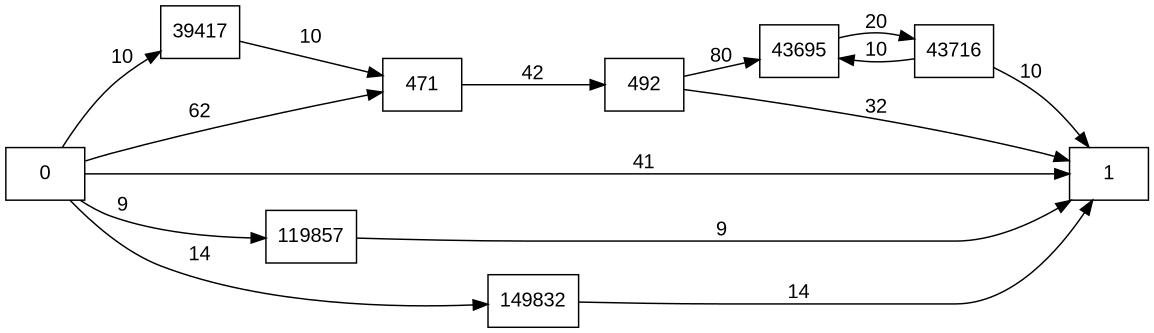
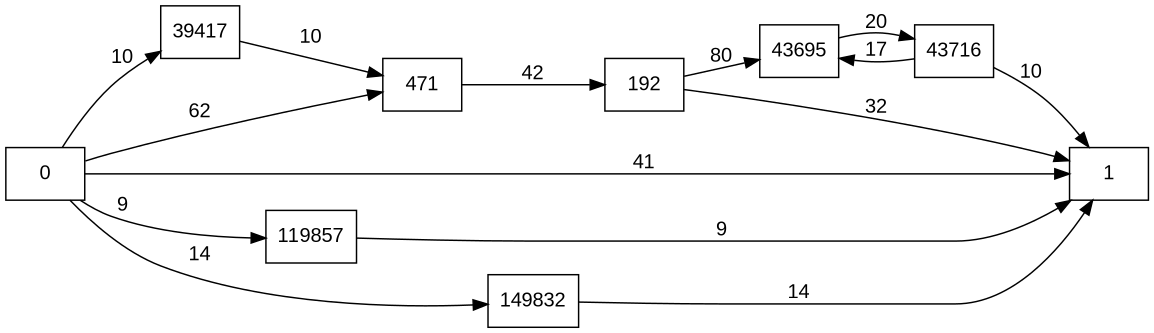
(877, 50) -> (877, 50)
(644, 85) -> (644, 85)
